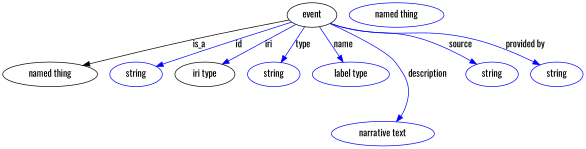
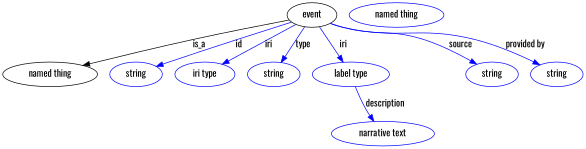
(343, 45) -> (343, 45)
(389, 56) -> (362, 102)
(205, 74) -> (205, 74)
